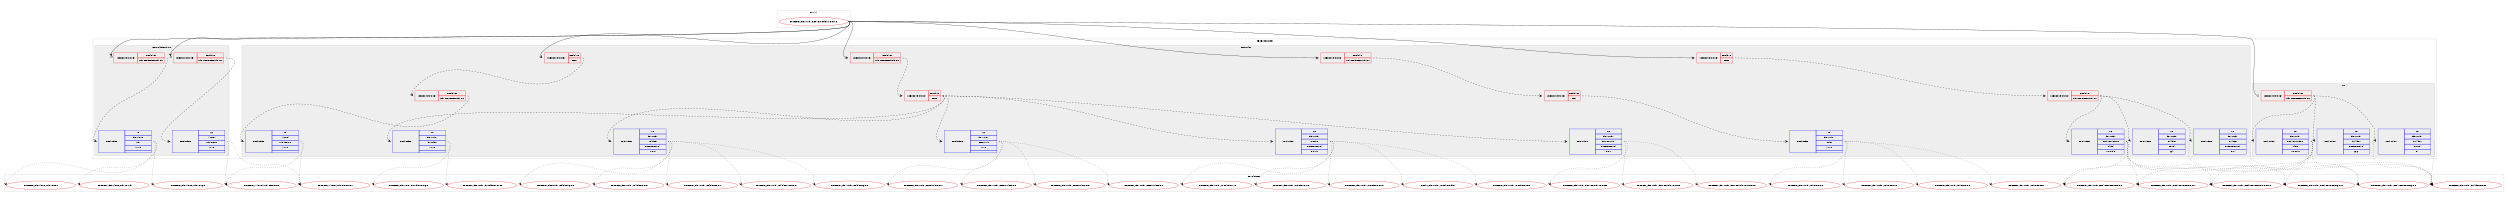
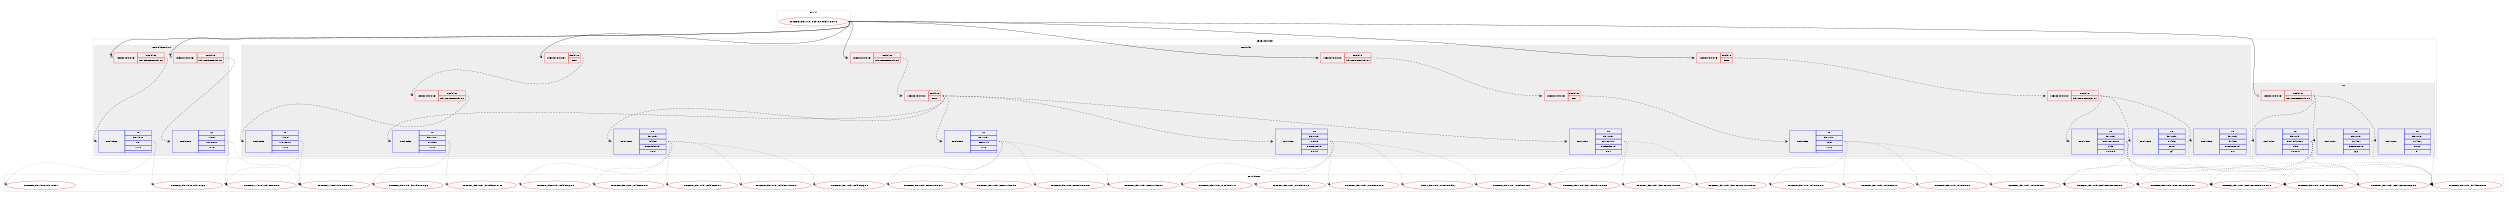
(115, 185) -> none
